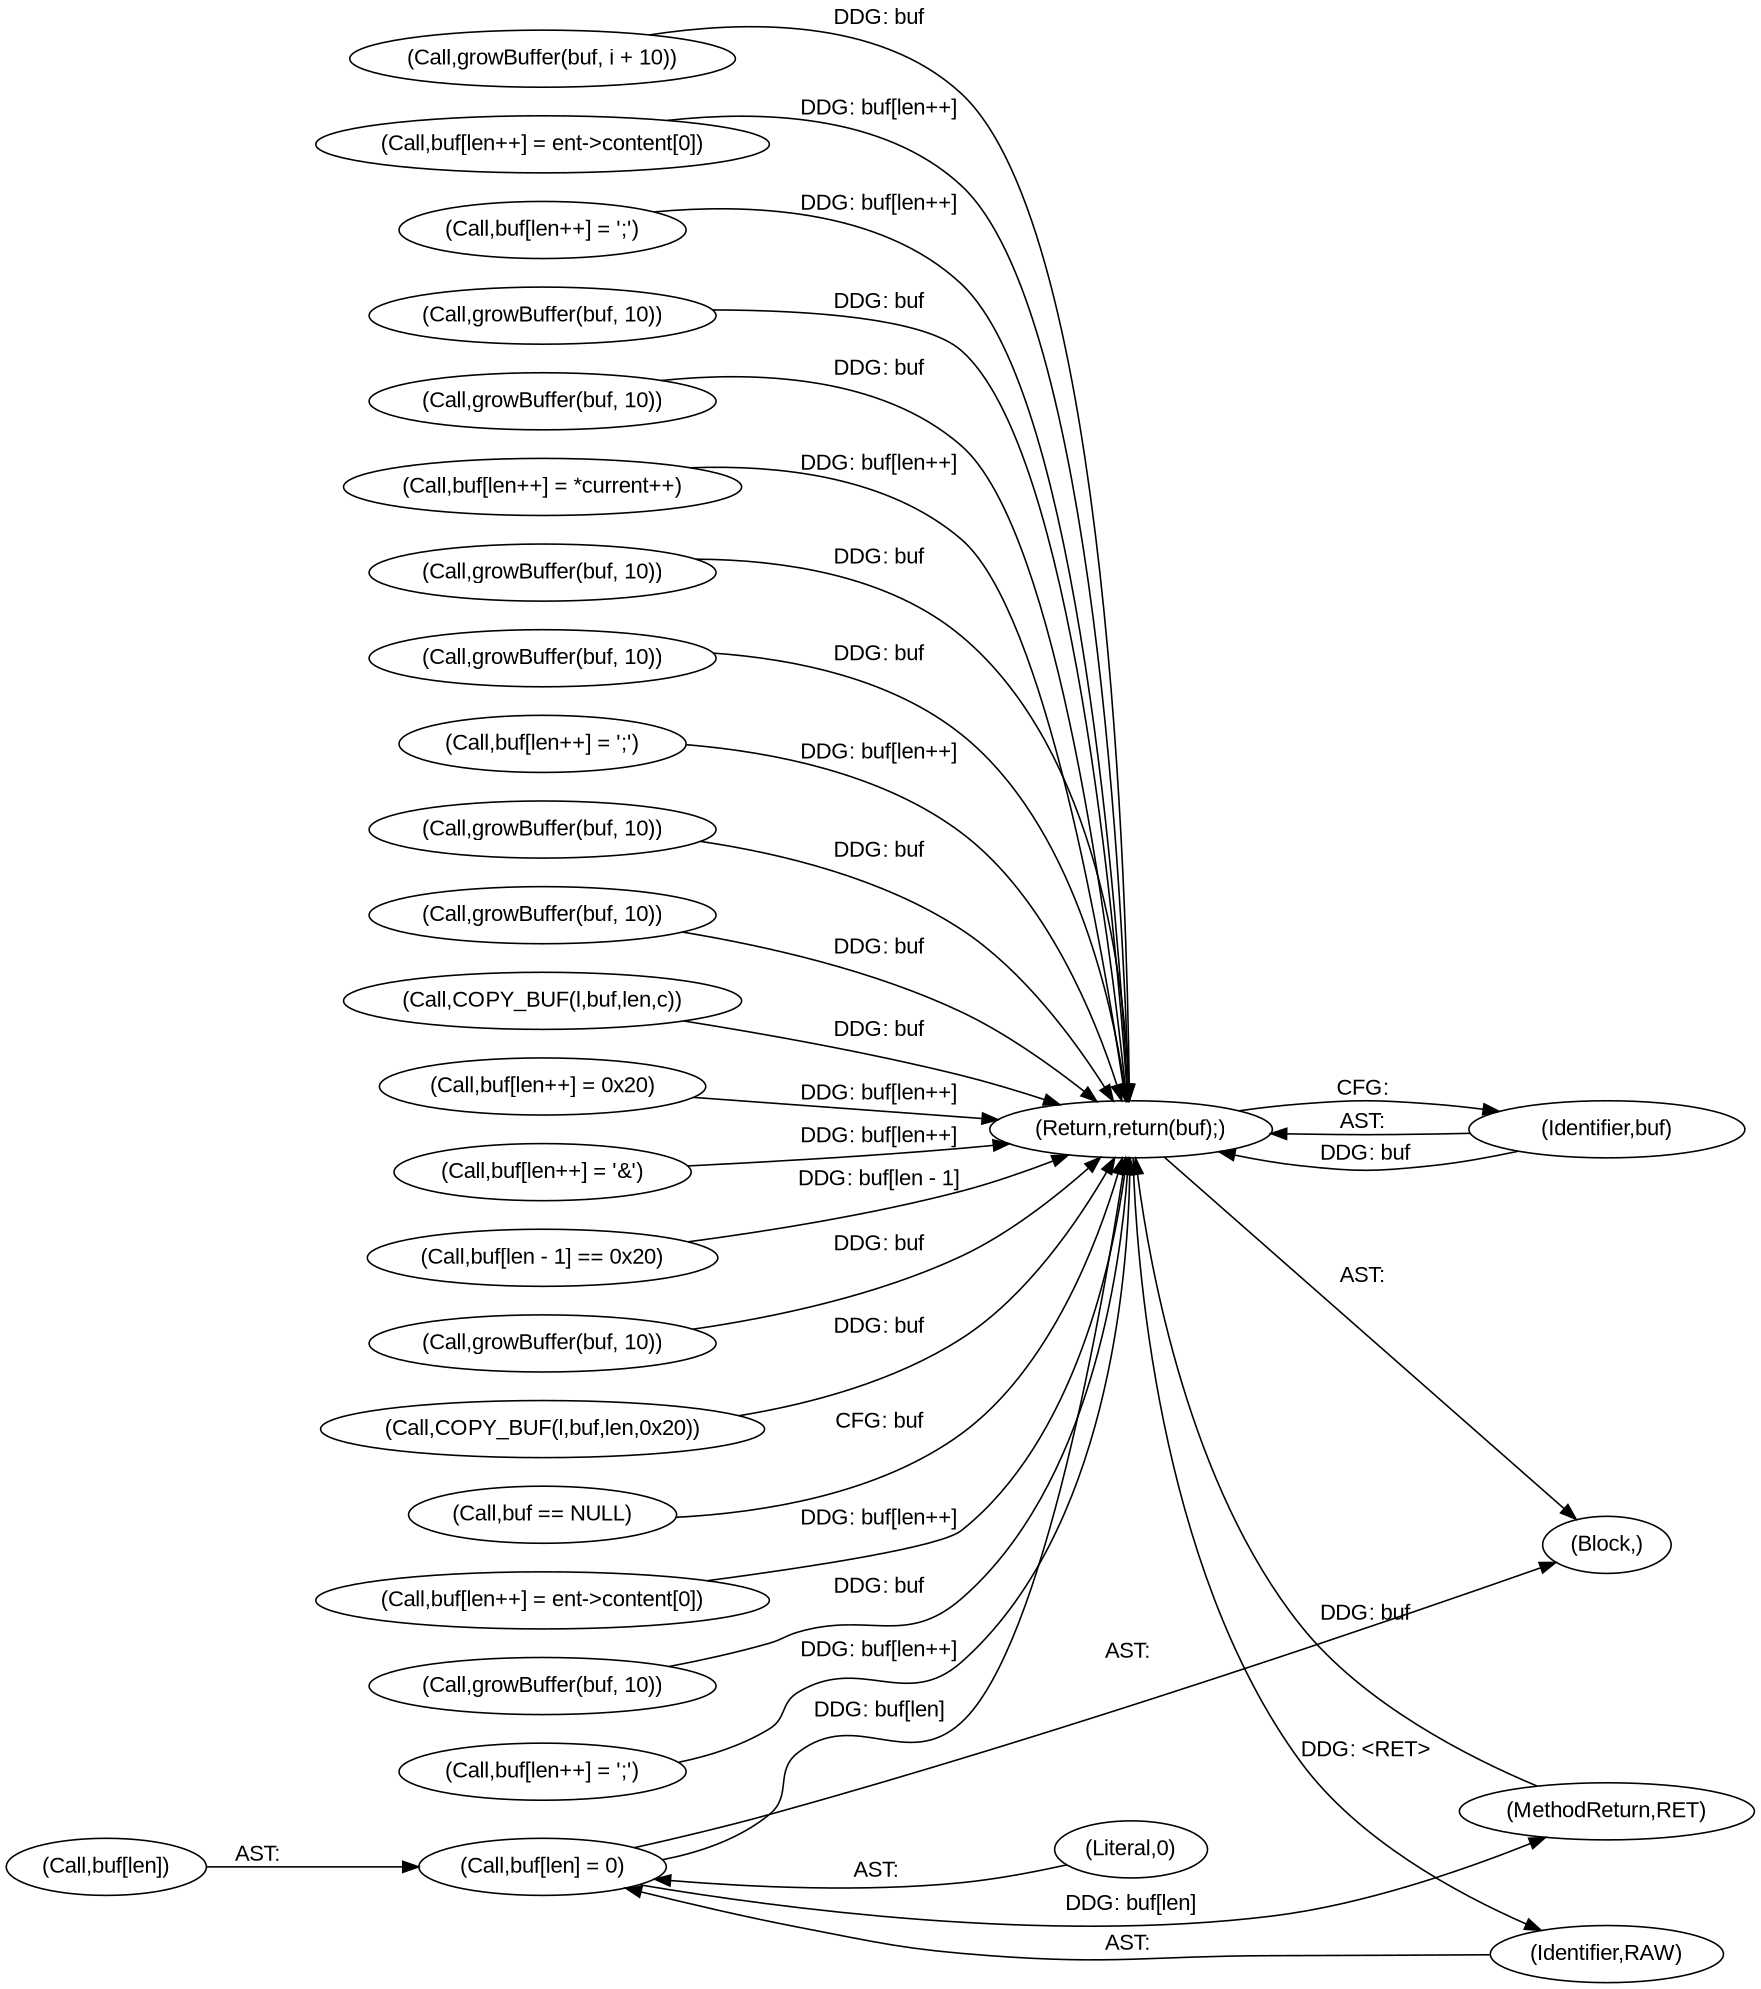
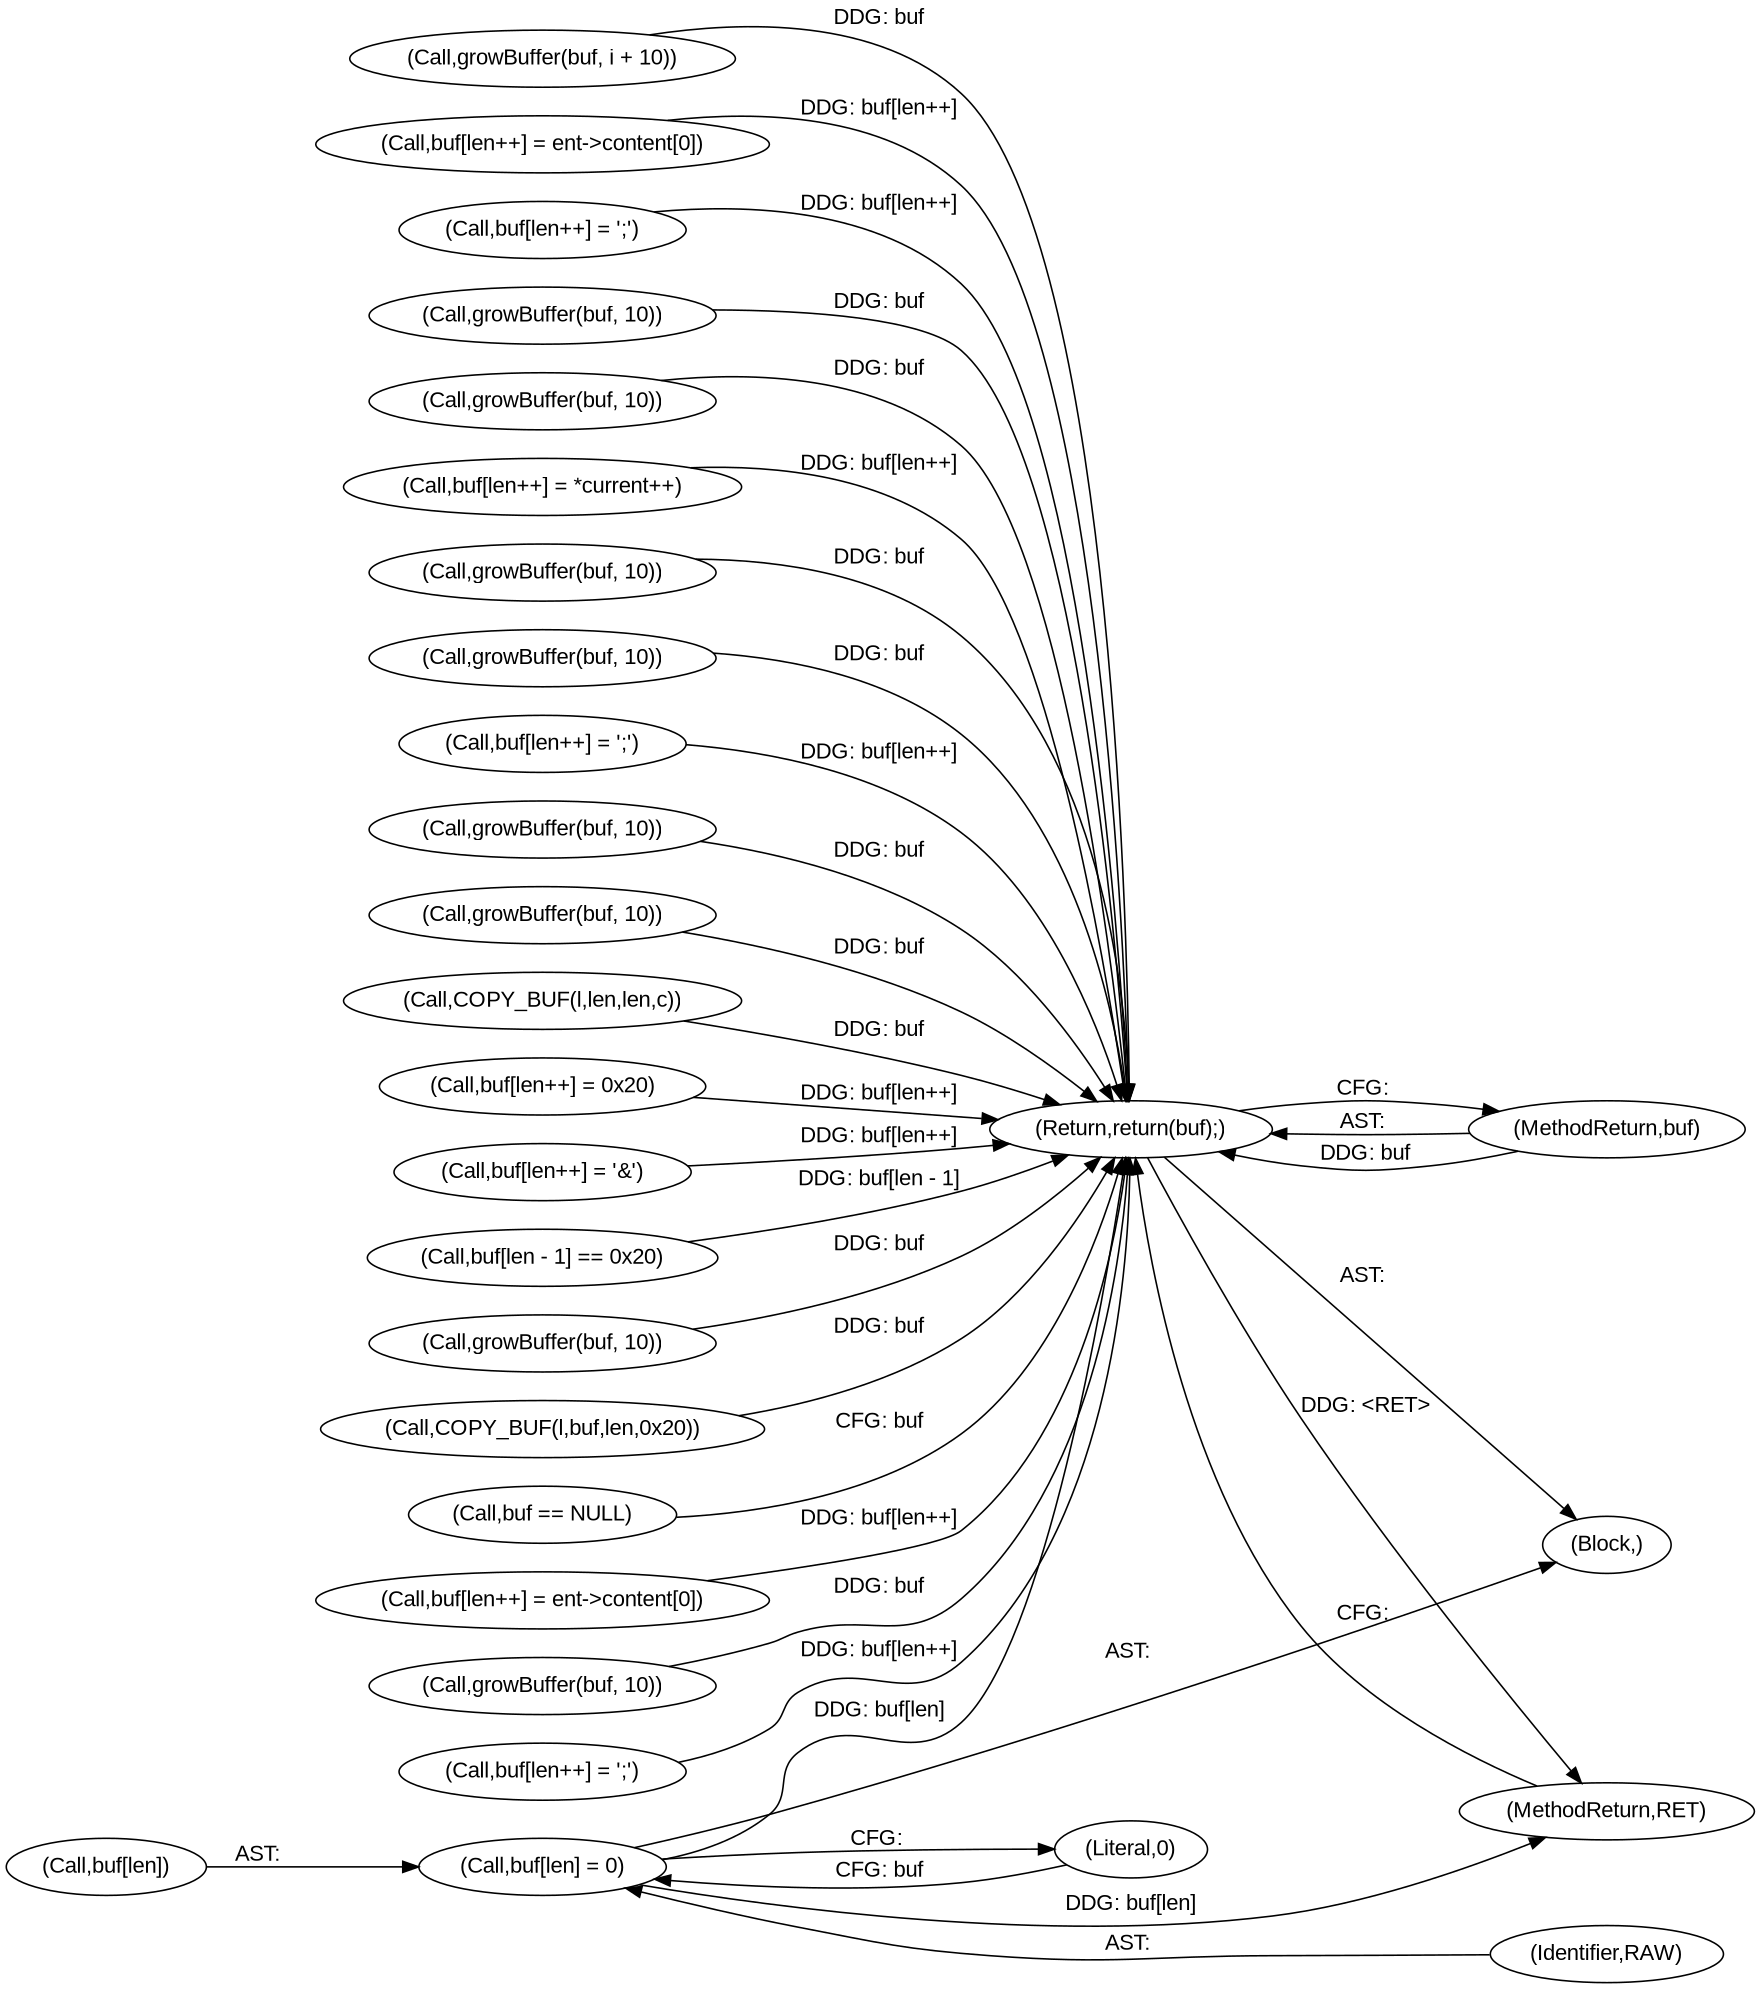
(543, 1001) -> (543, 1001)
(1607, 1129) -> (1607, 1129)
(1218, 1606) -> (1342, 1476)
(1366, 1614) -> (1366, 1614)
none -> (850, 1851)
(880, 1871) -> (880, 1871)
